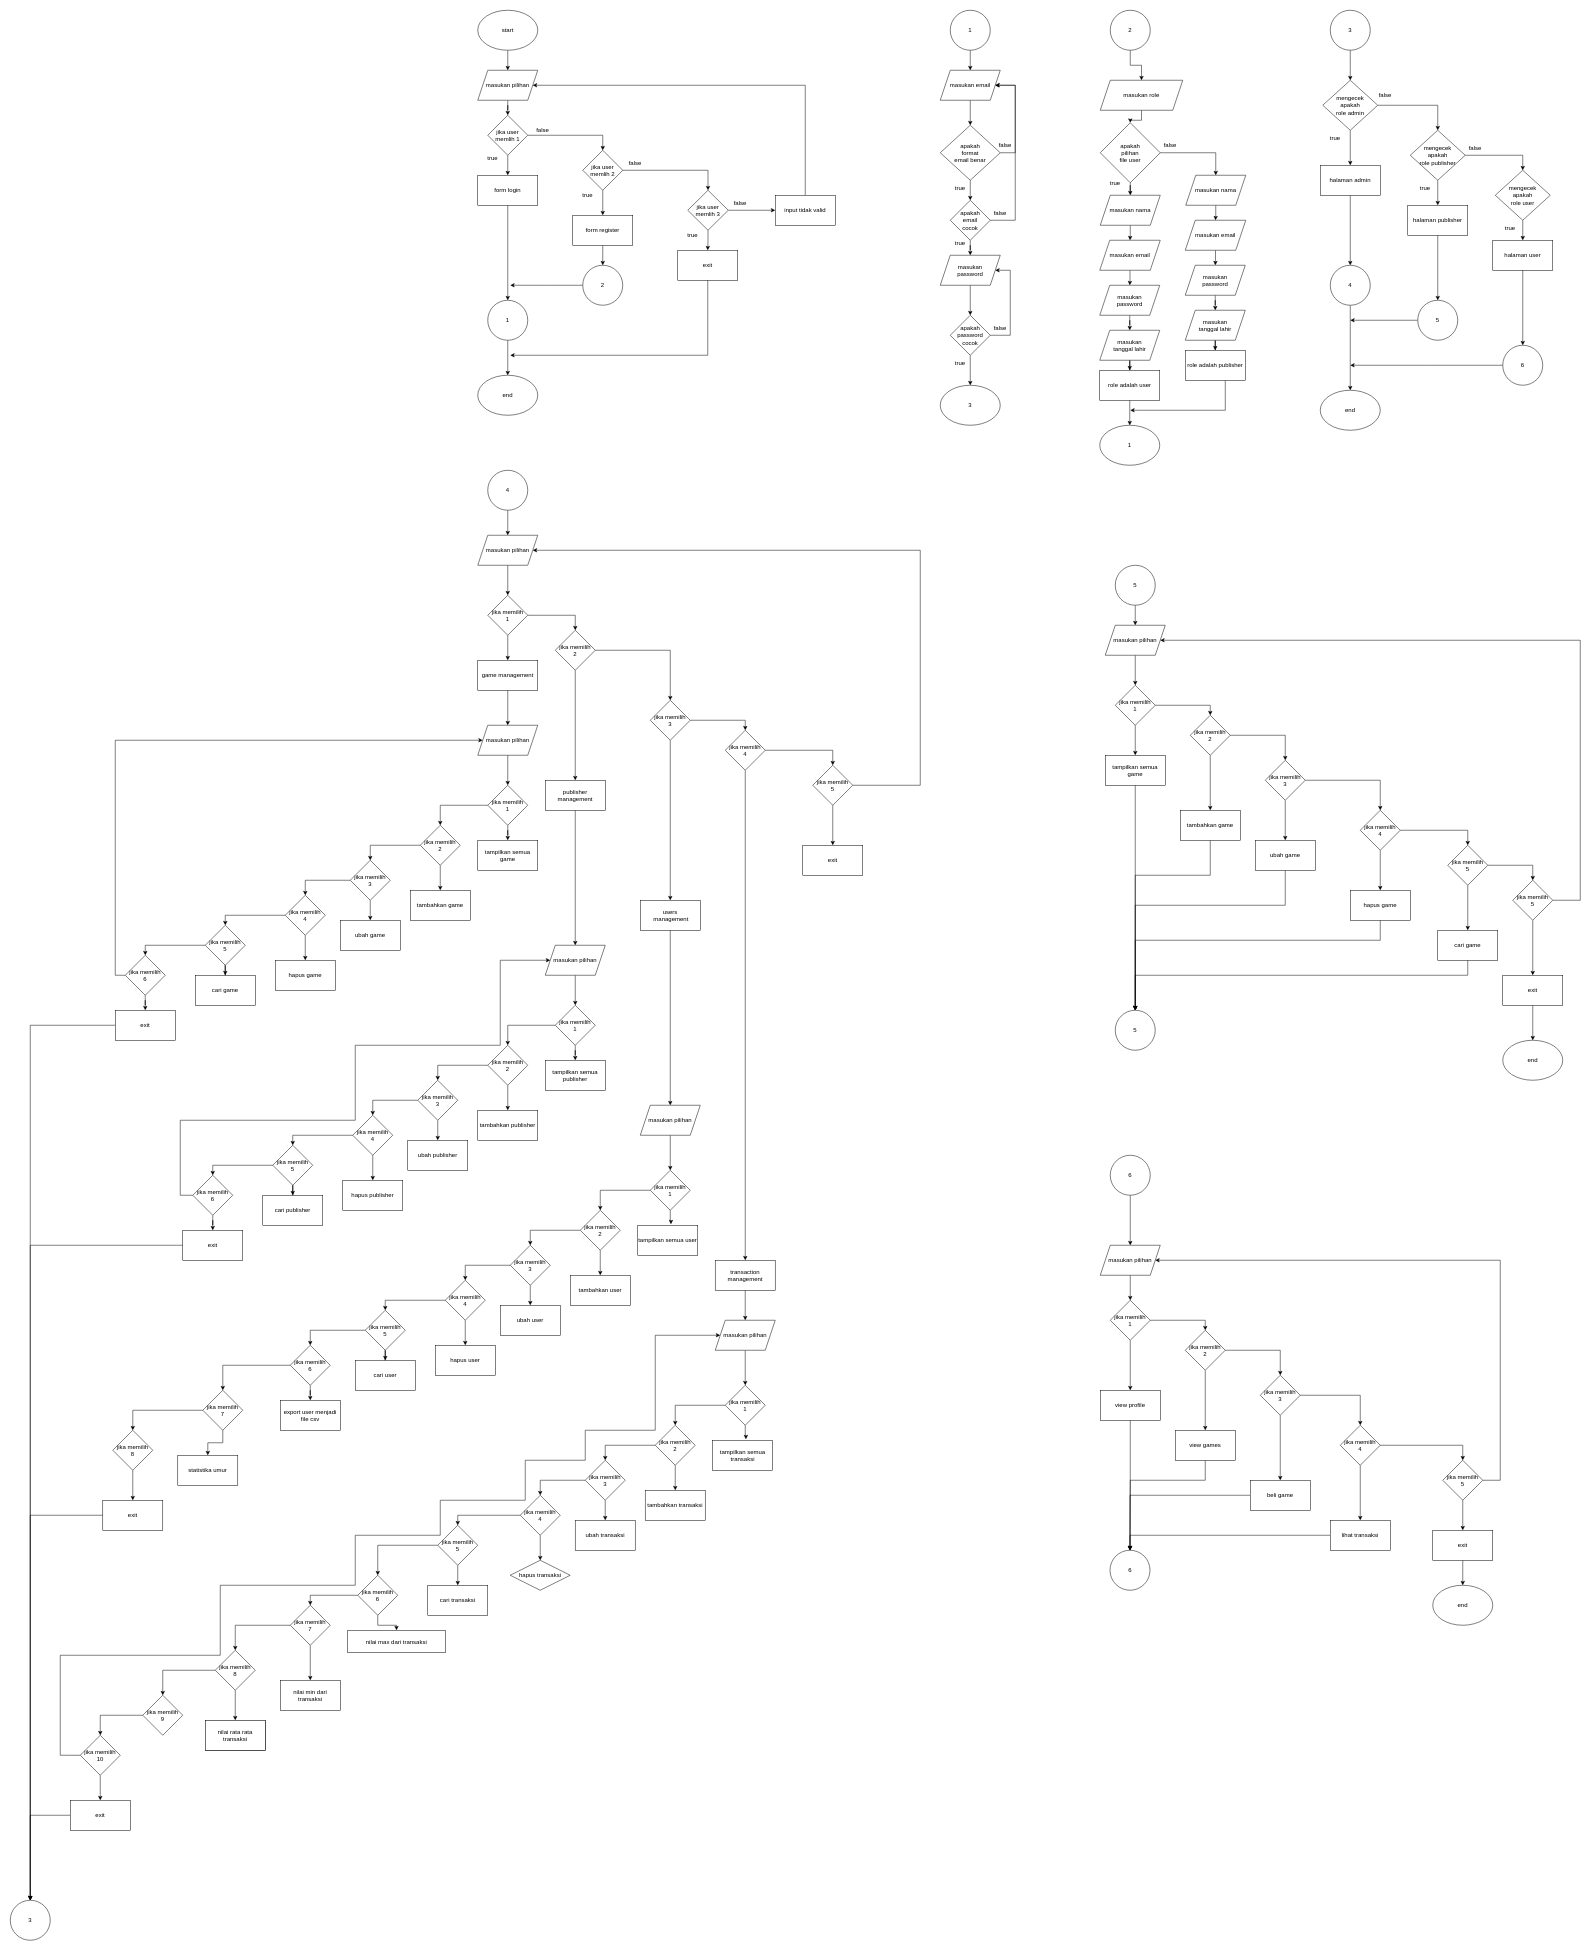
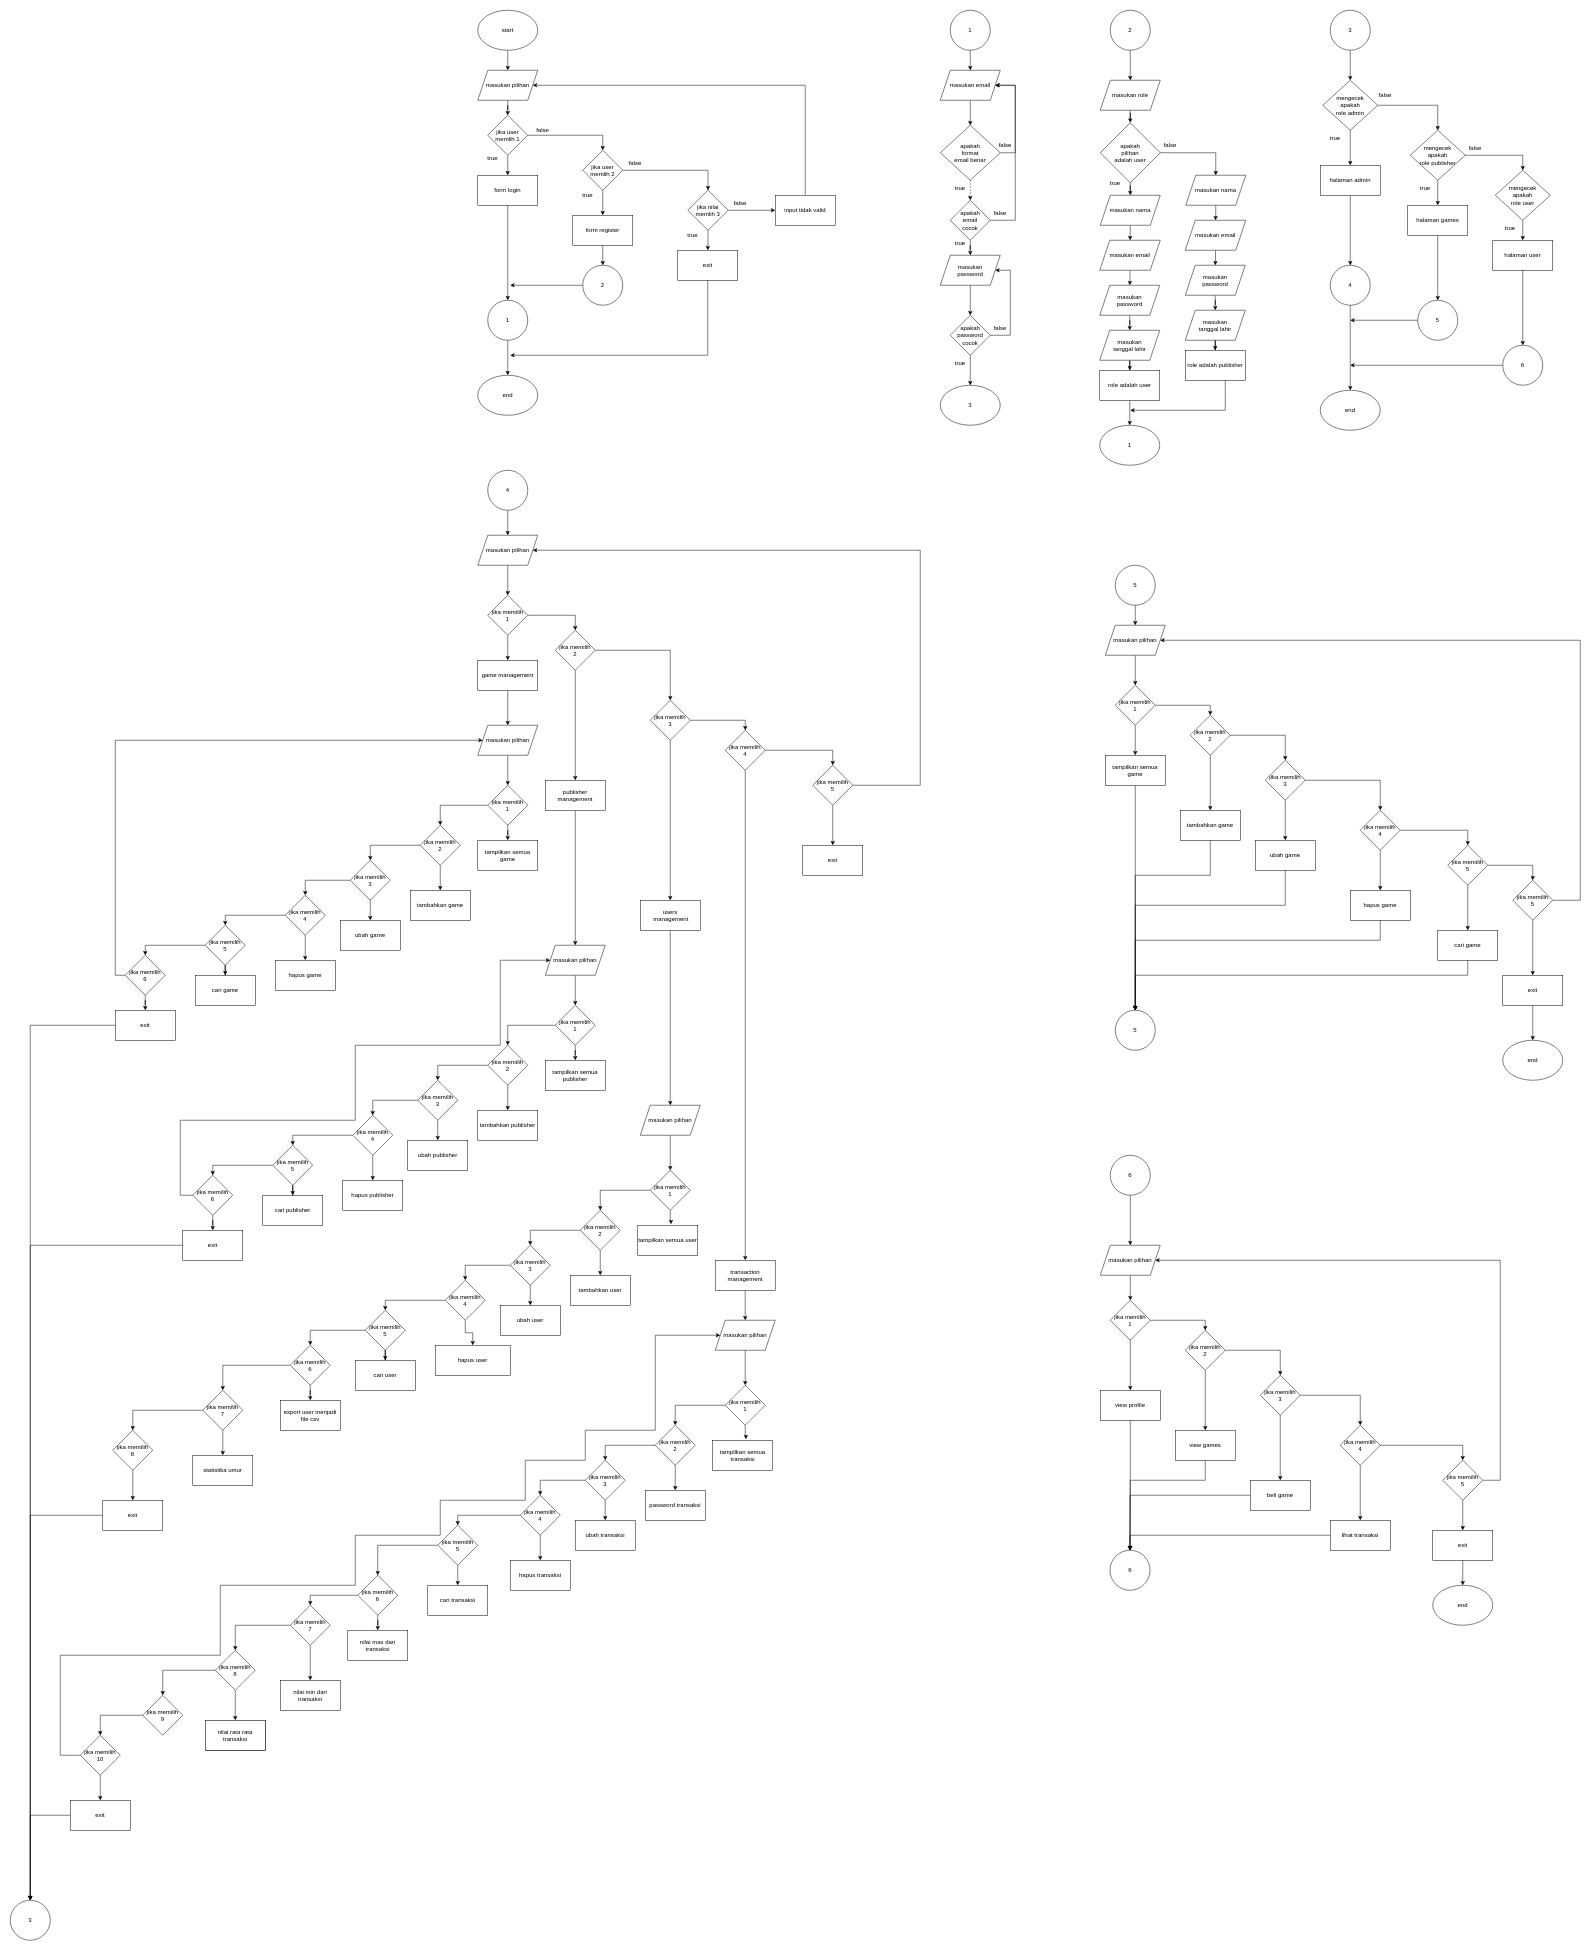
(1142, 95) -> (1130, 95)
(1130, 153) -> (1130, 153)
(970, 188) -> (970, 188)
(708, 210) -> (708, 210)
(1438, 220) -> (1438, 220)
(465, 1360) -> (473, 1360)
(208, 1470) -> (223, 1470)
(675, 1505) -> (675, 1505)
(540, 1575) -> (540, 1575)
(397, 1642) -> (378, 1645)
